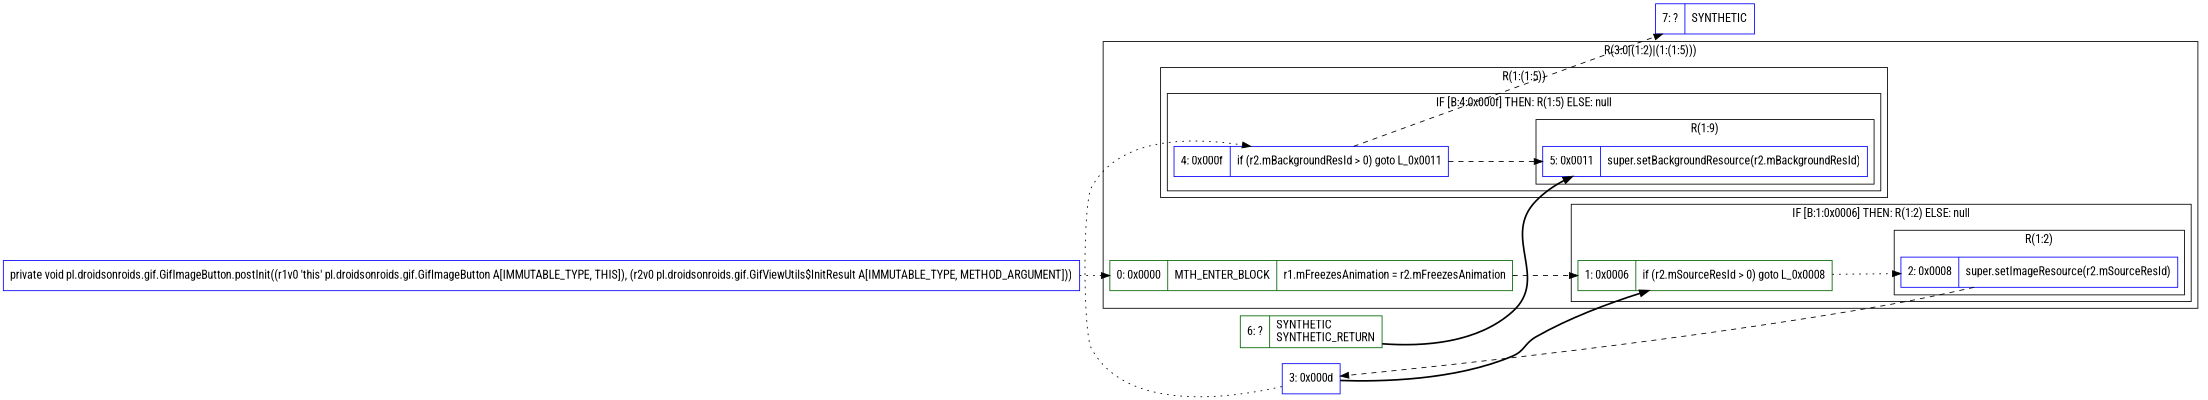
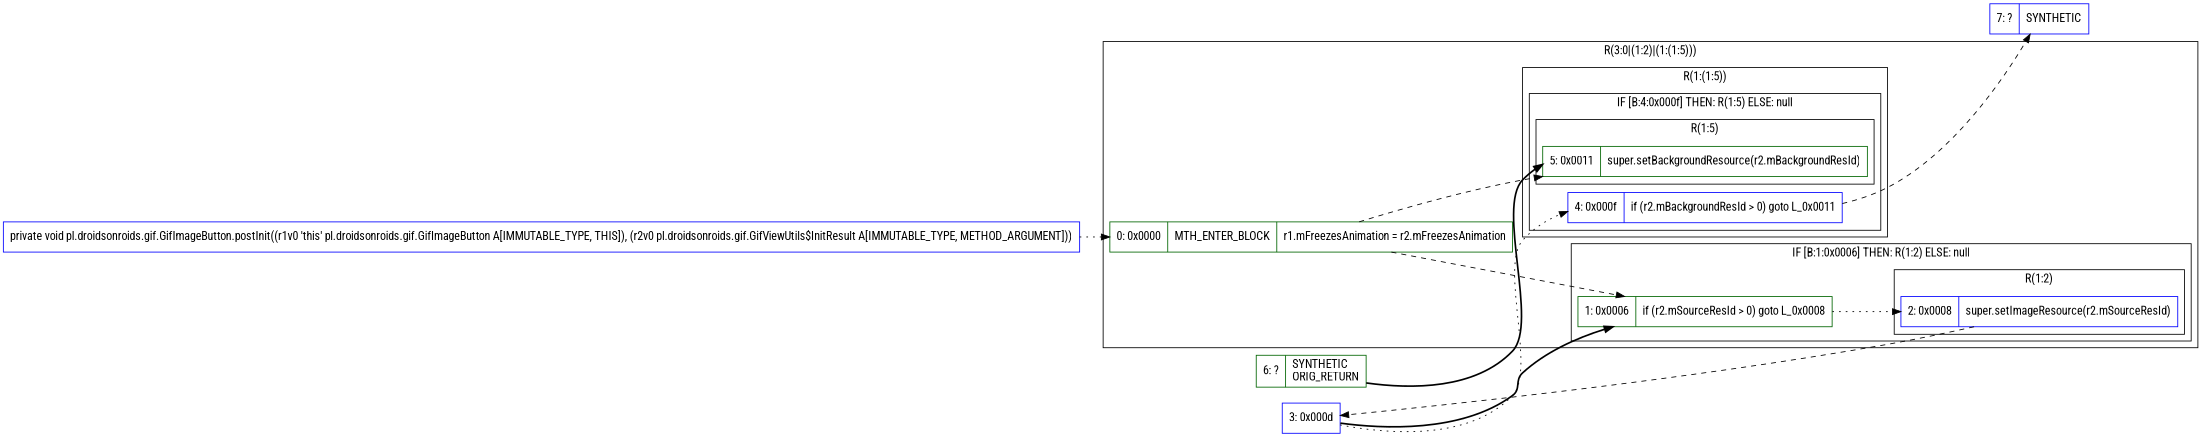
(1705, 129) -> (1705, 129)
(1491, 161) -> (1446, 197)
(1705, 161) -> (1705, 161)
(1326, 338) -> (1326, 377)
